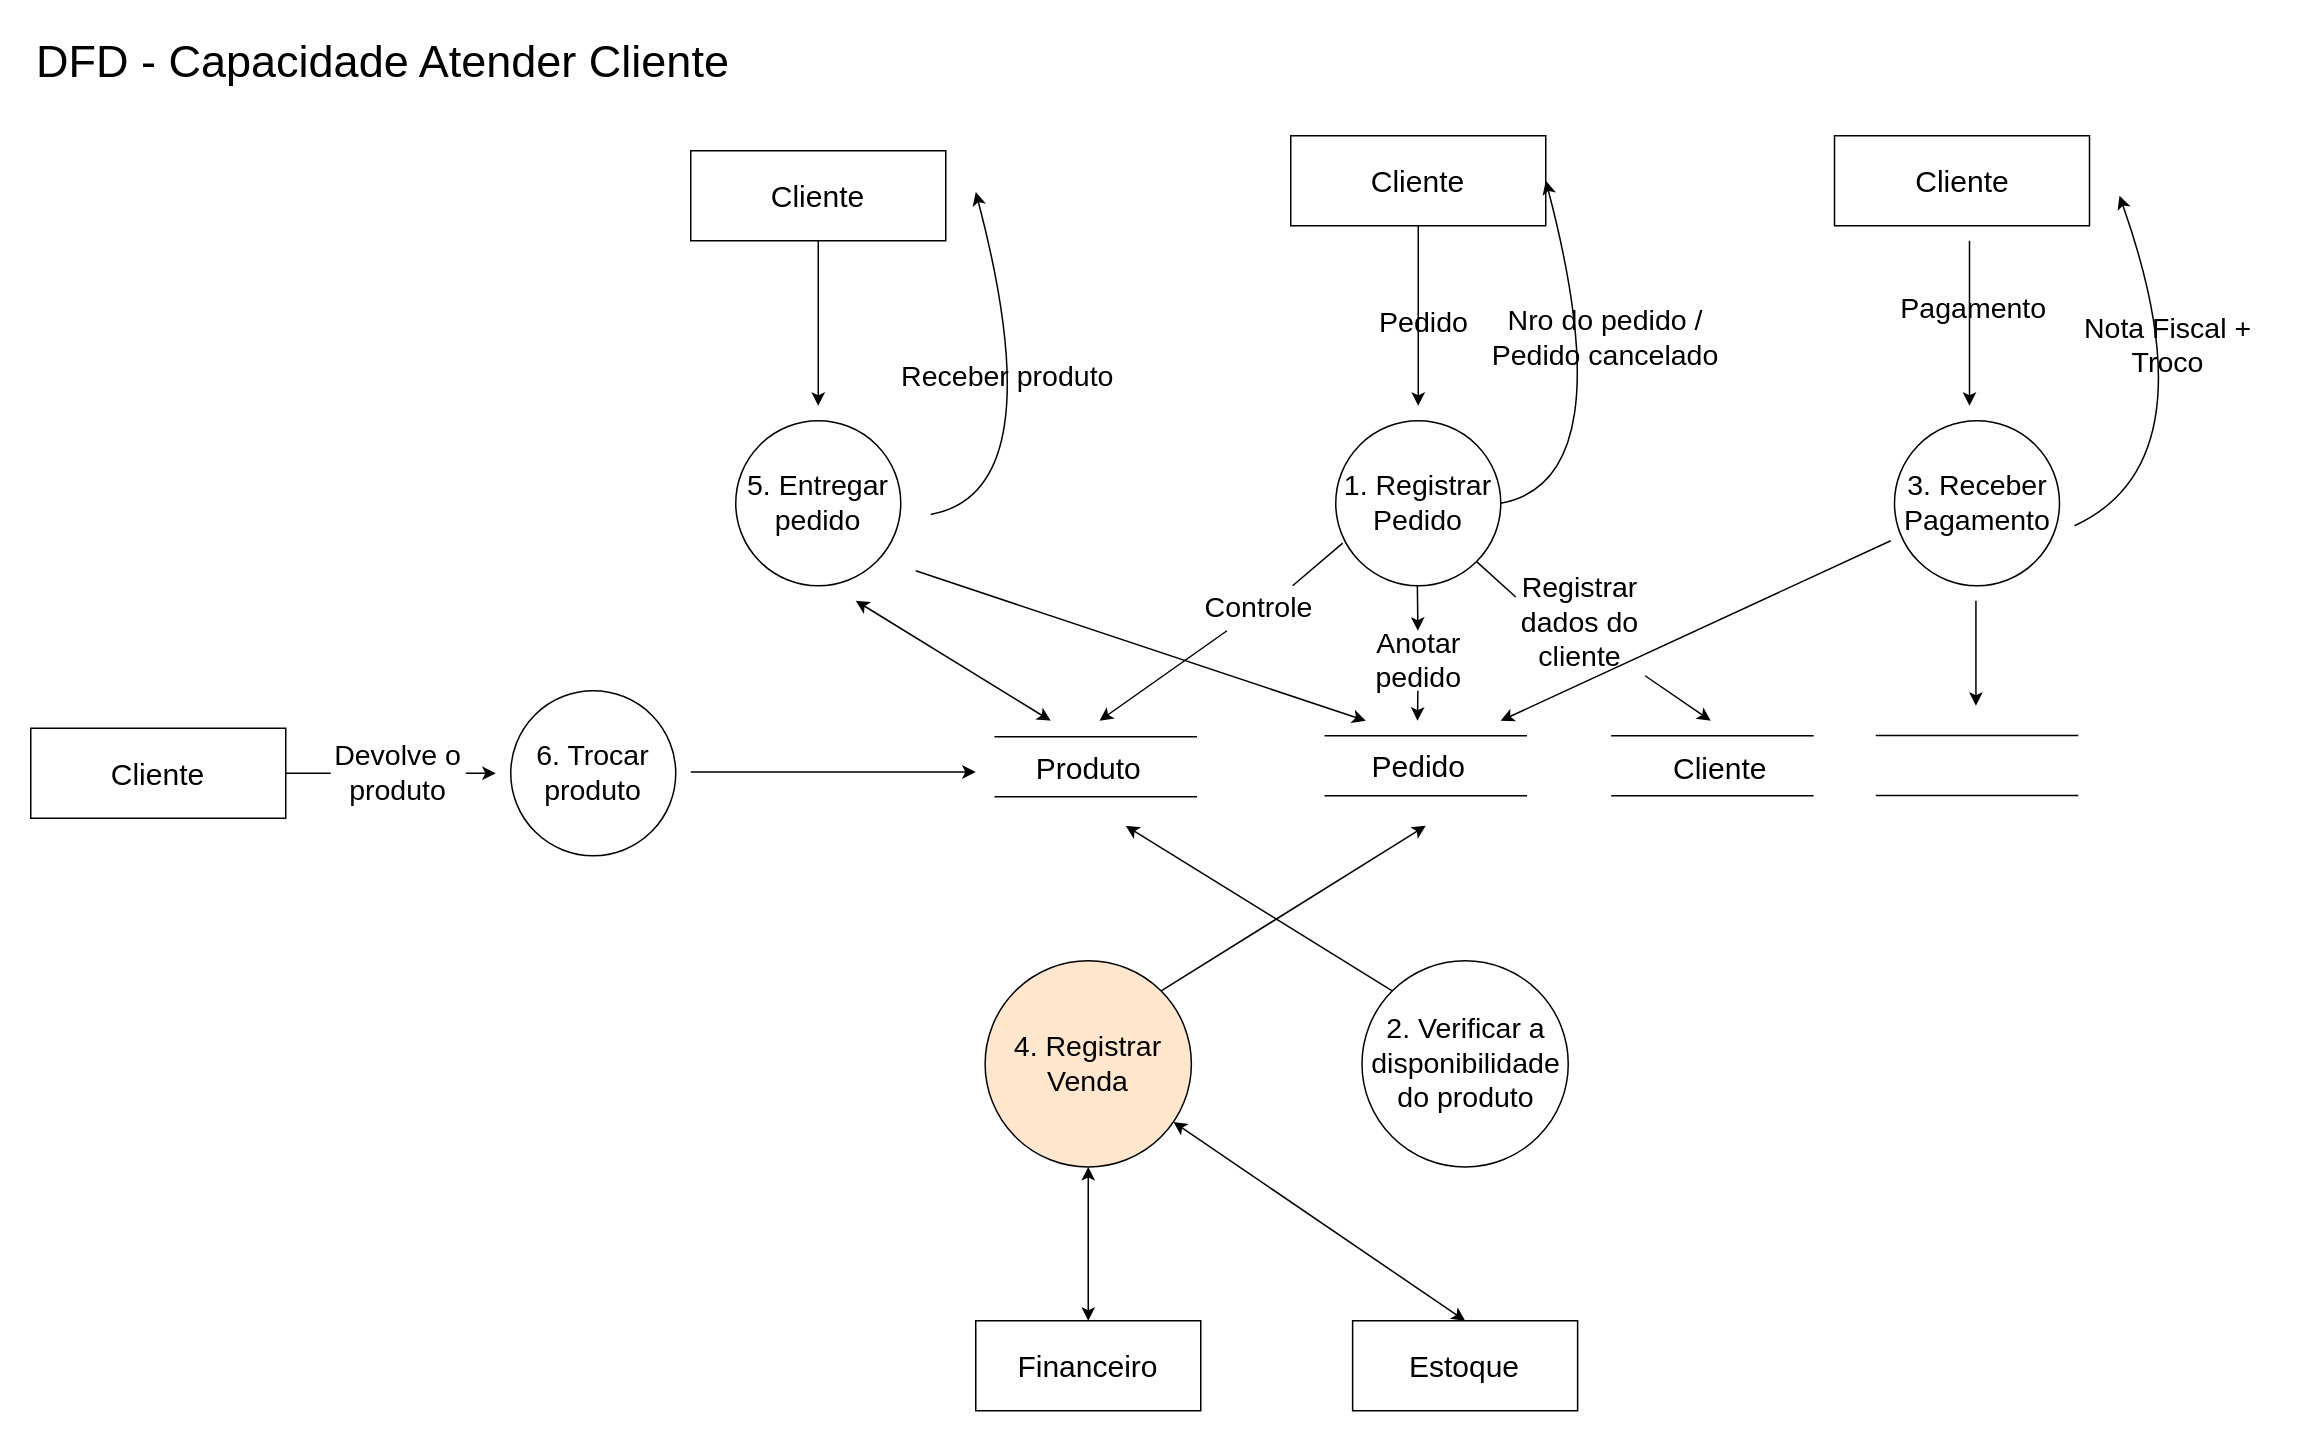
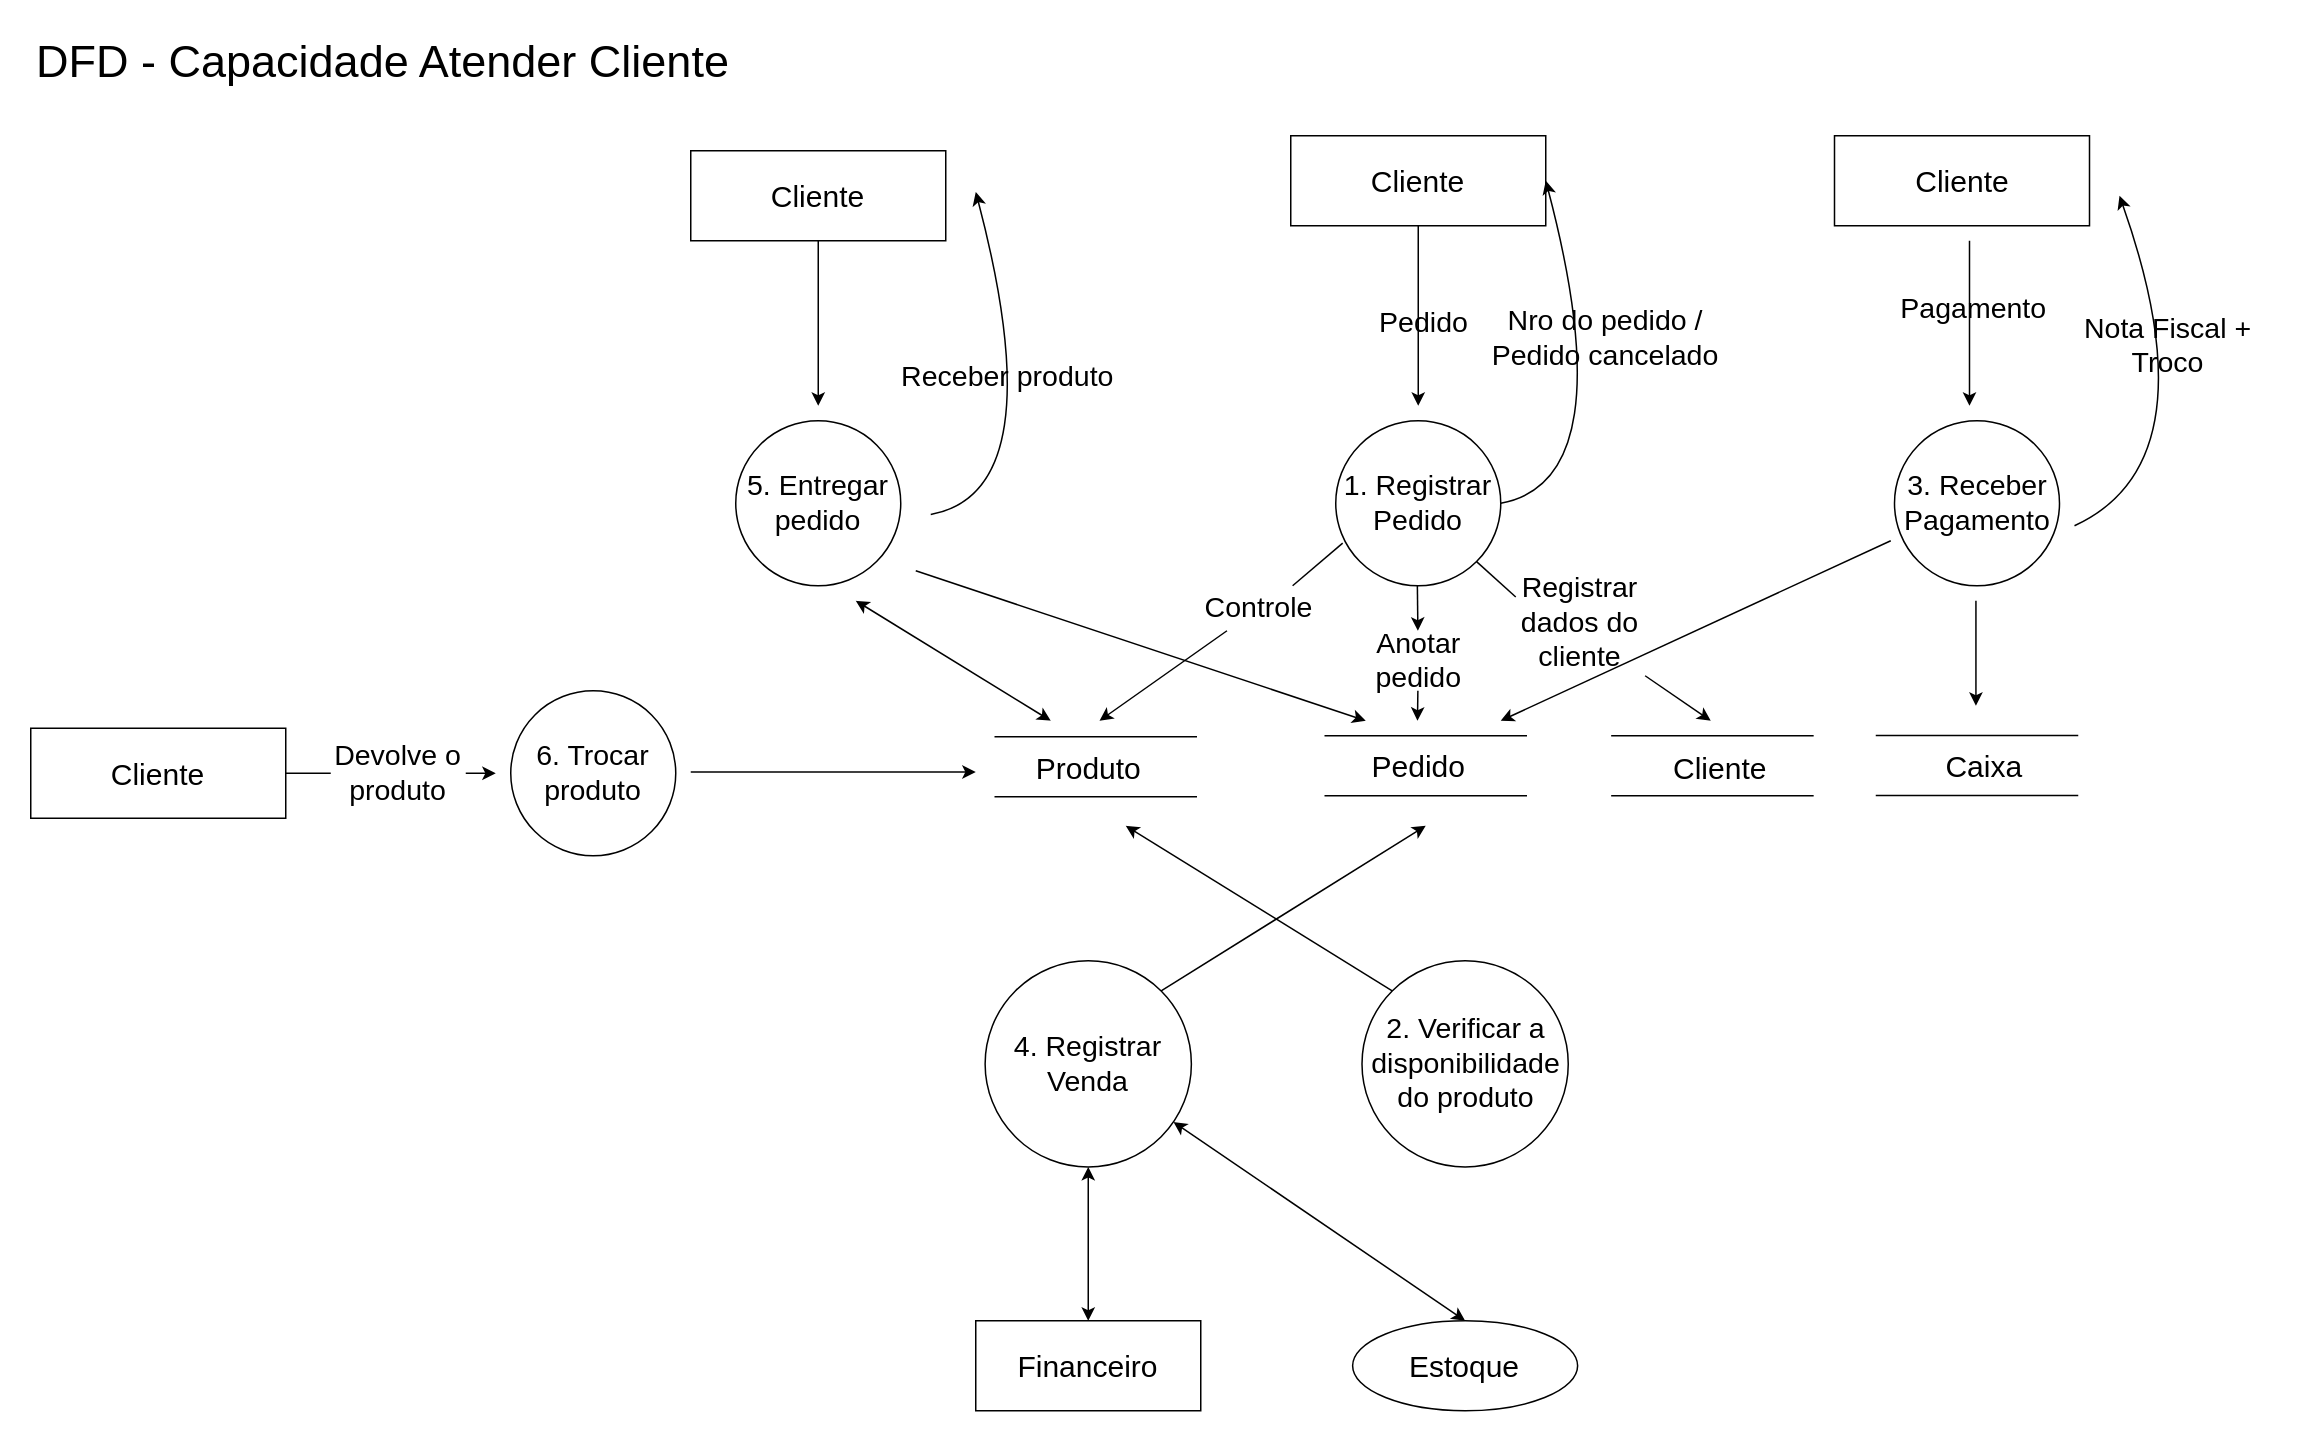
none -> (1985, 766)
(1088, 1064) -> (1088, 1064)
(1465, 1366) -> (1465, 1366)
